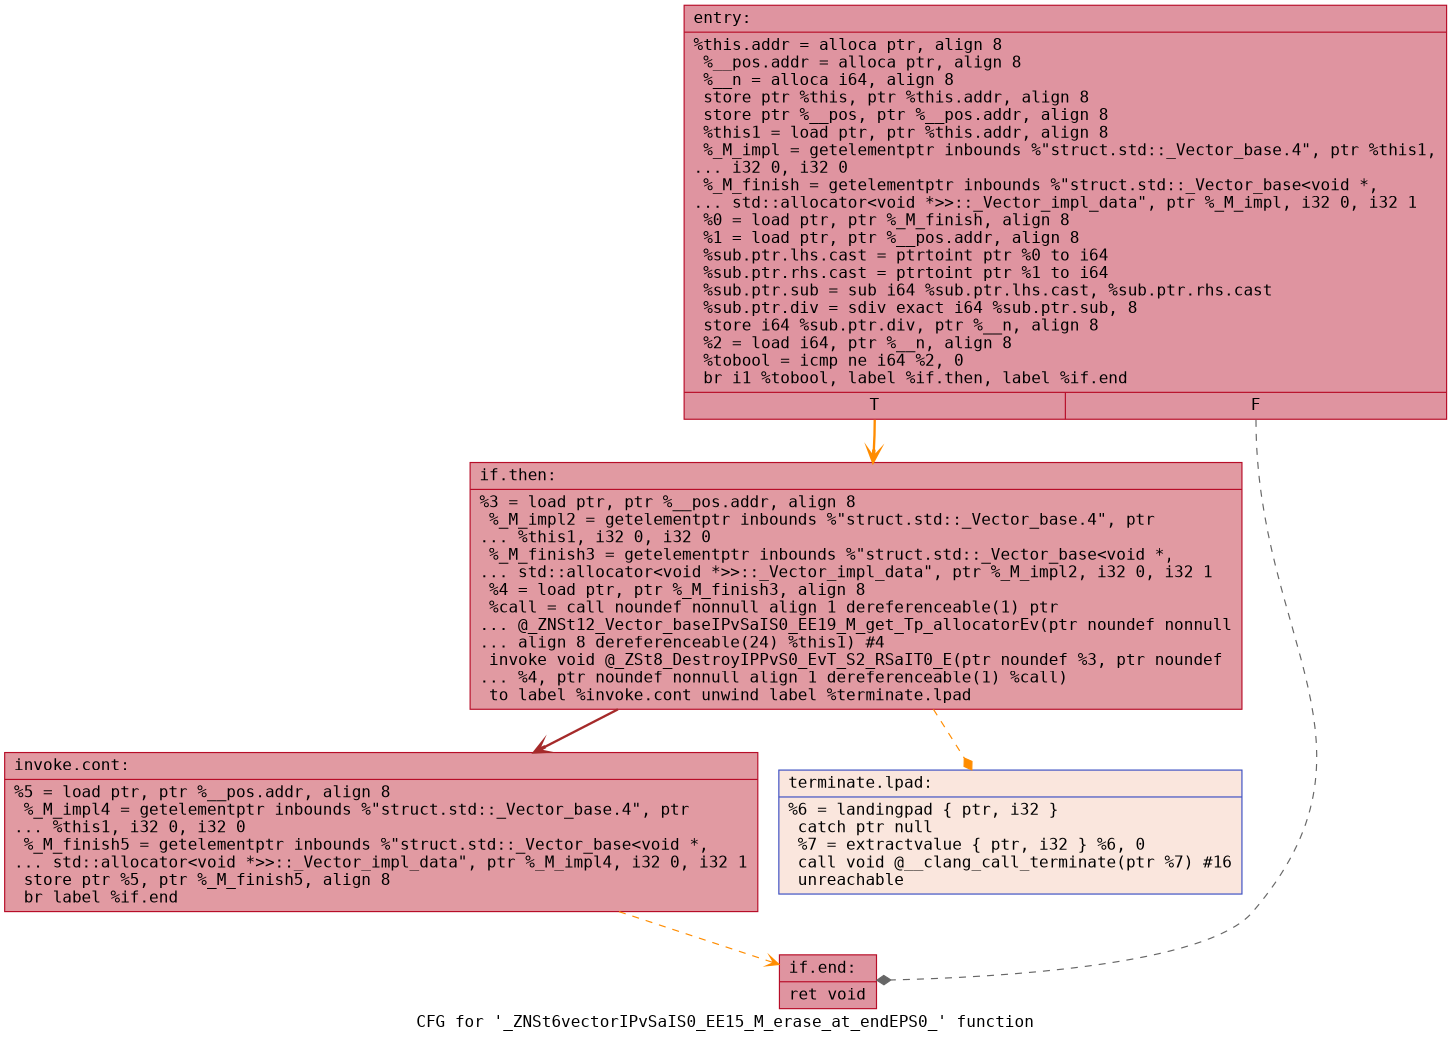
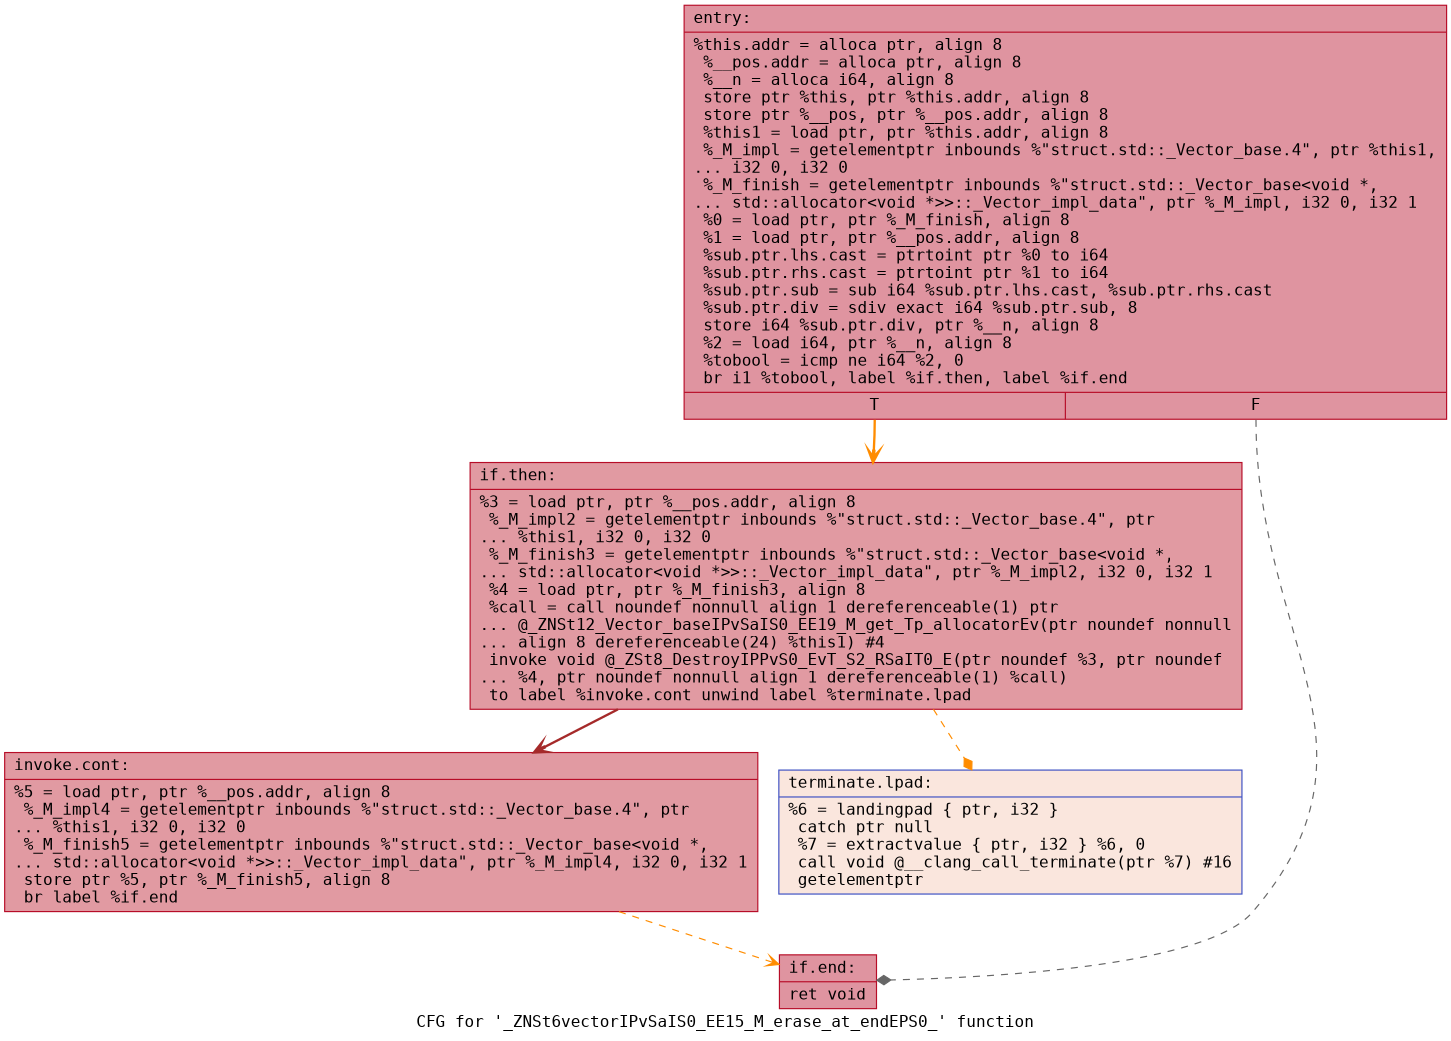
(847, 880) -> (856, 880)
